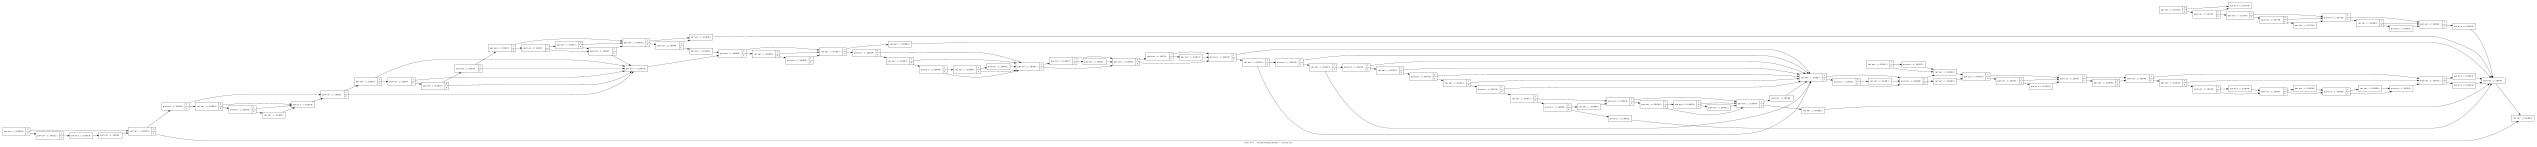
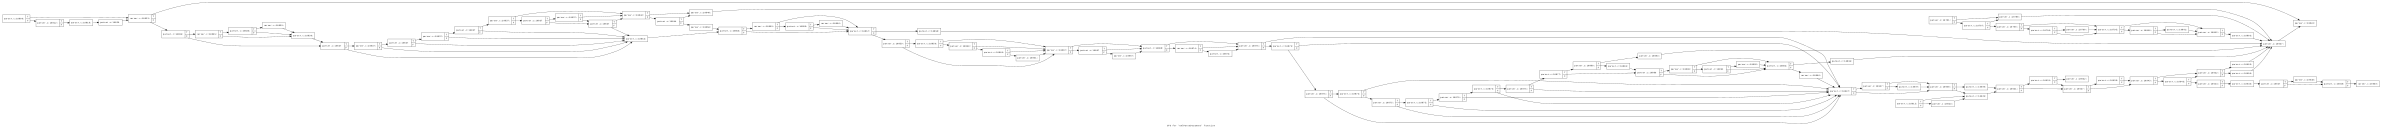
none -> (2148, 16)
none -> (831, 23)
(2055, 83) -> none
(2401, 88) -> none
(2239, 94) -> none
